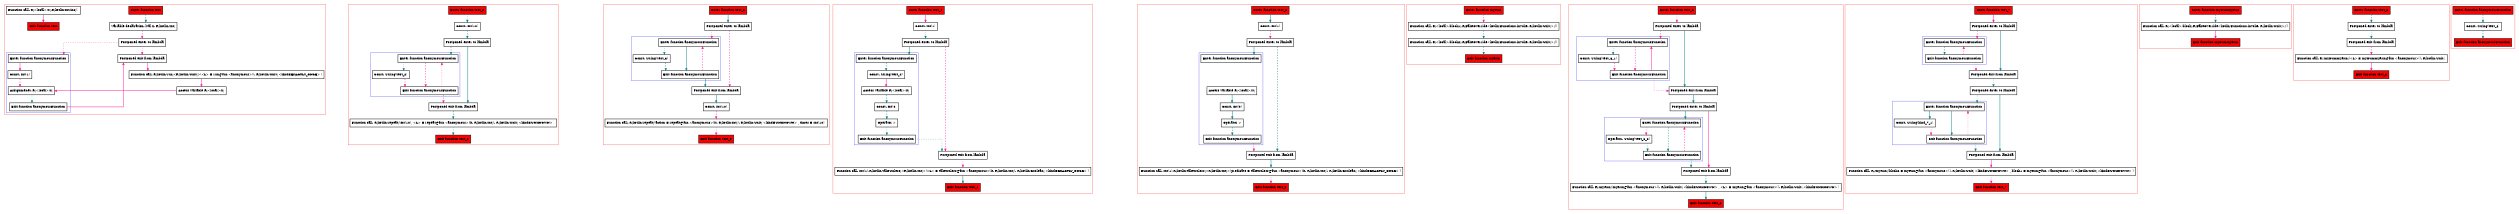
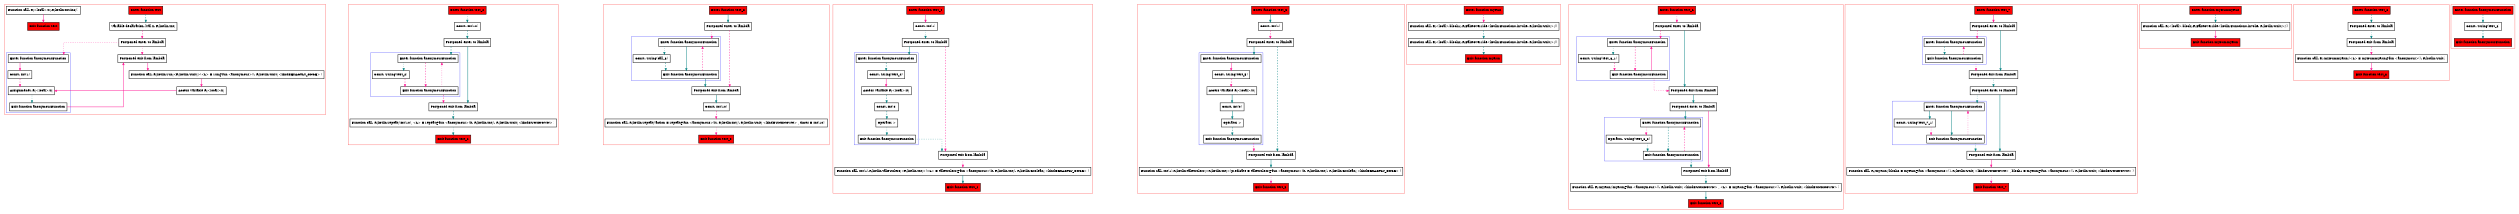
(652, 59) -> (652, 59)
none -> (1231, 75)
(1915, 123) -> (1915, 123)
